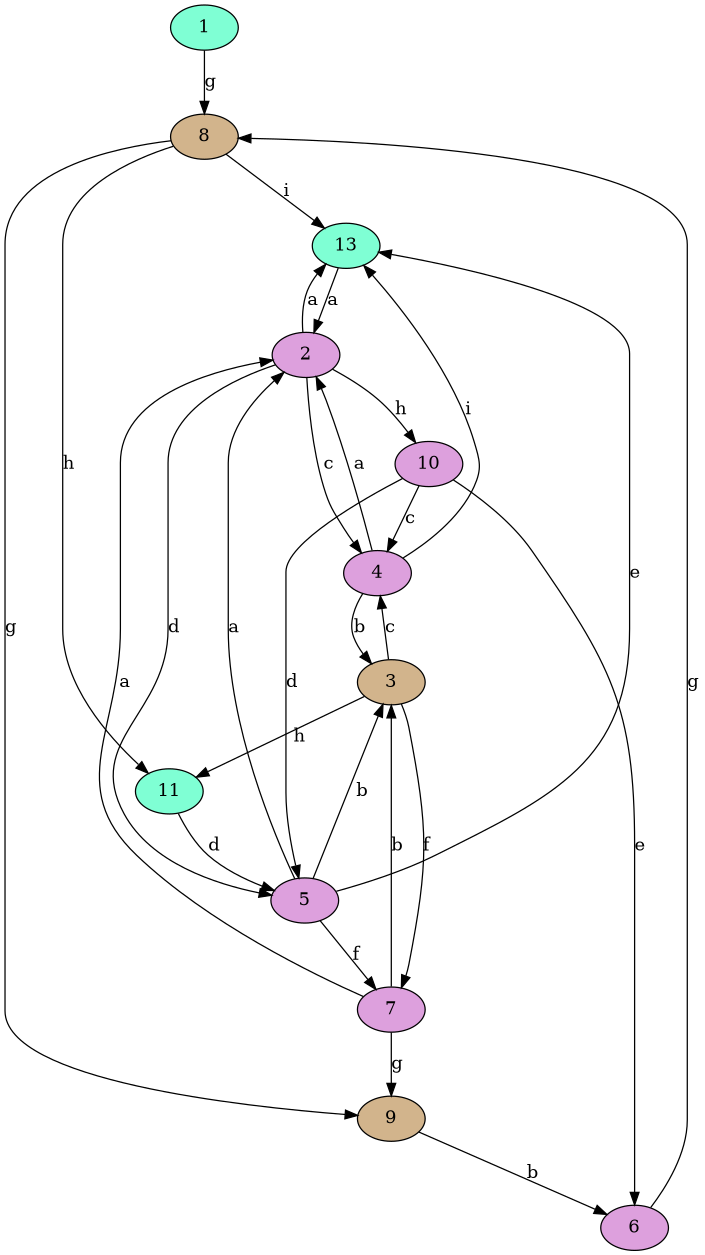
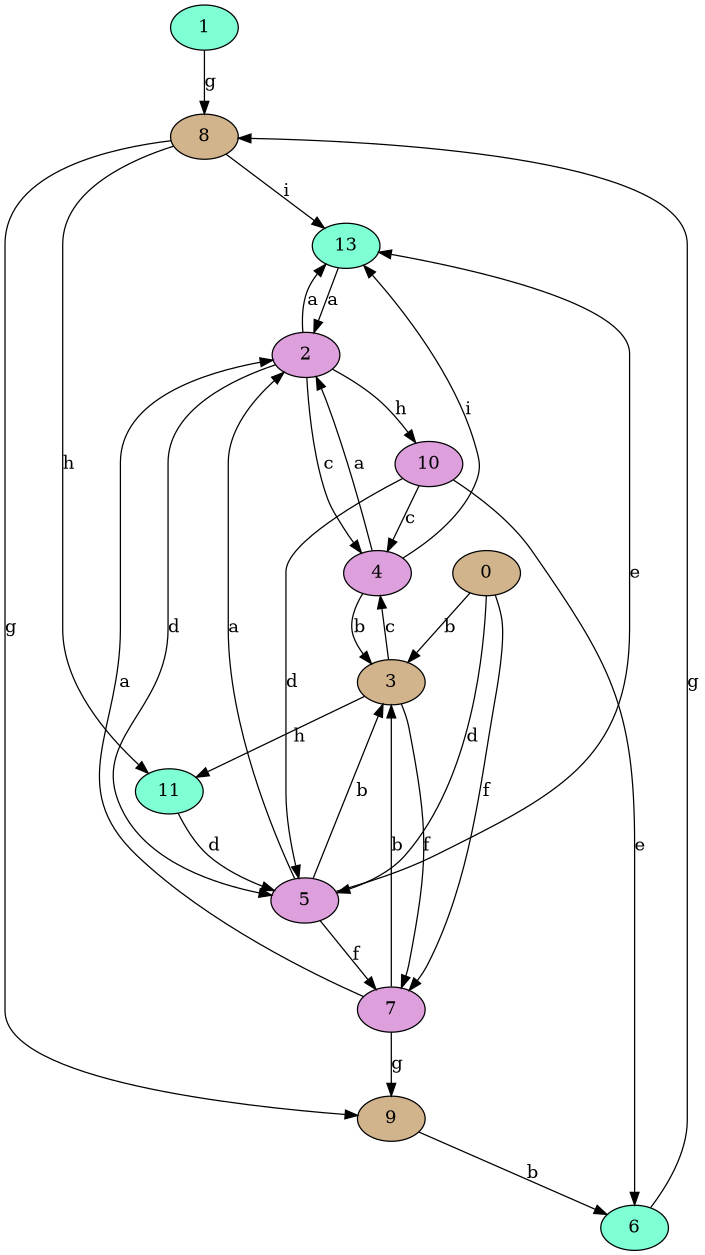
none -> (487, 573)
(635, 1228) -> (635, 1228)
